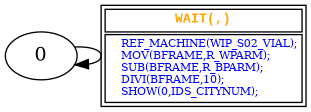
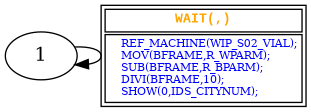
(41, 56) -> (41, 56)
